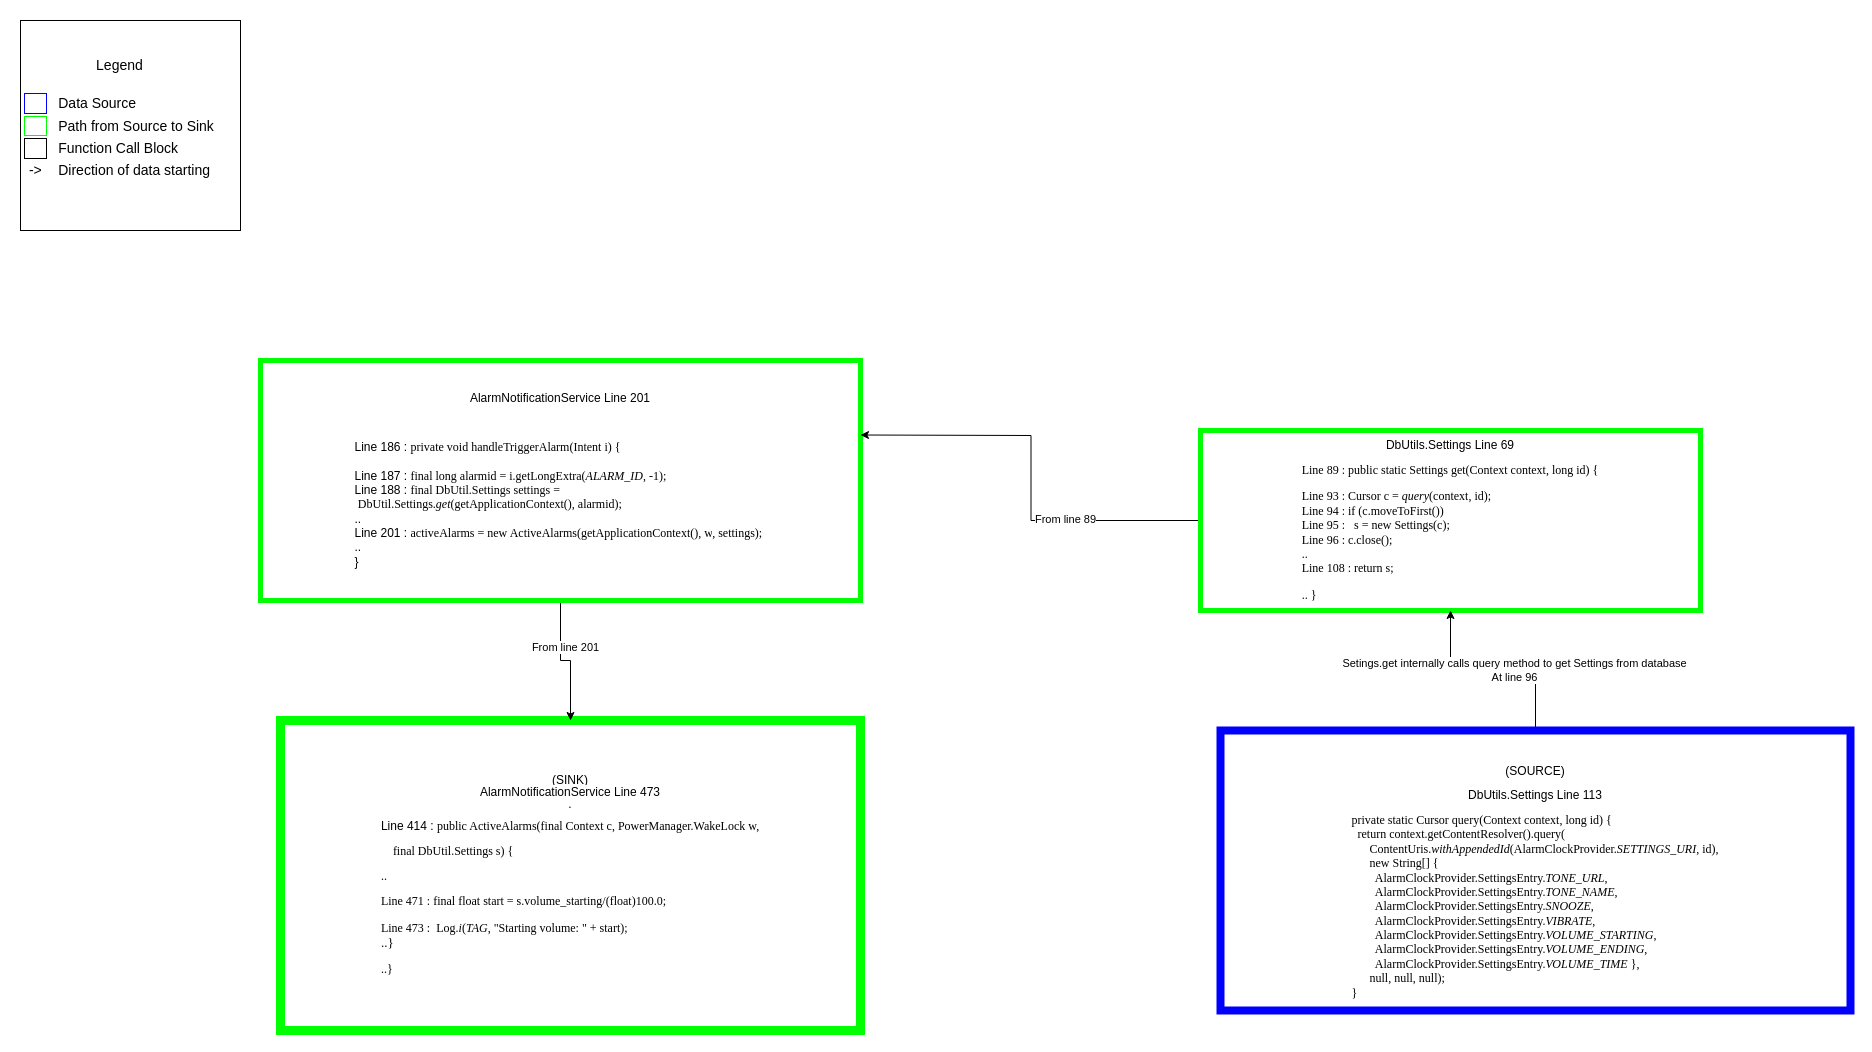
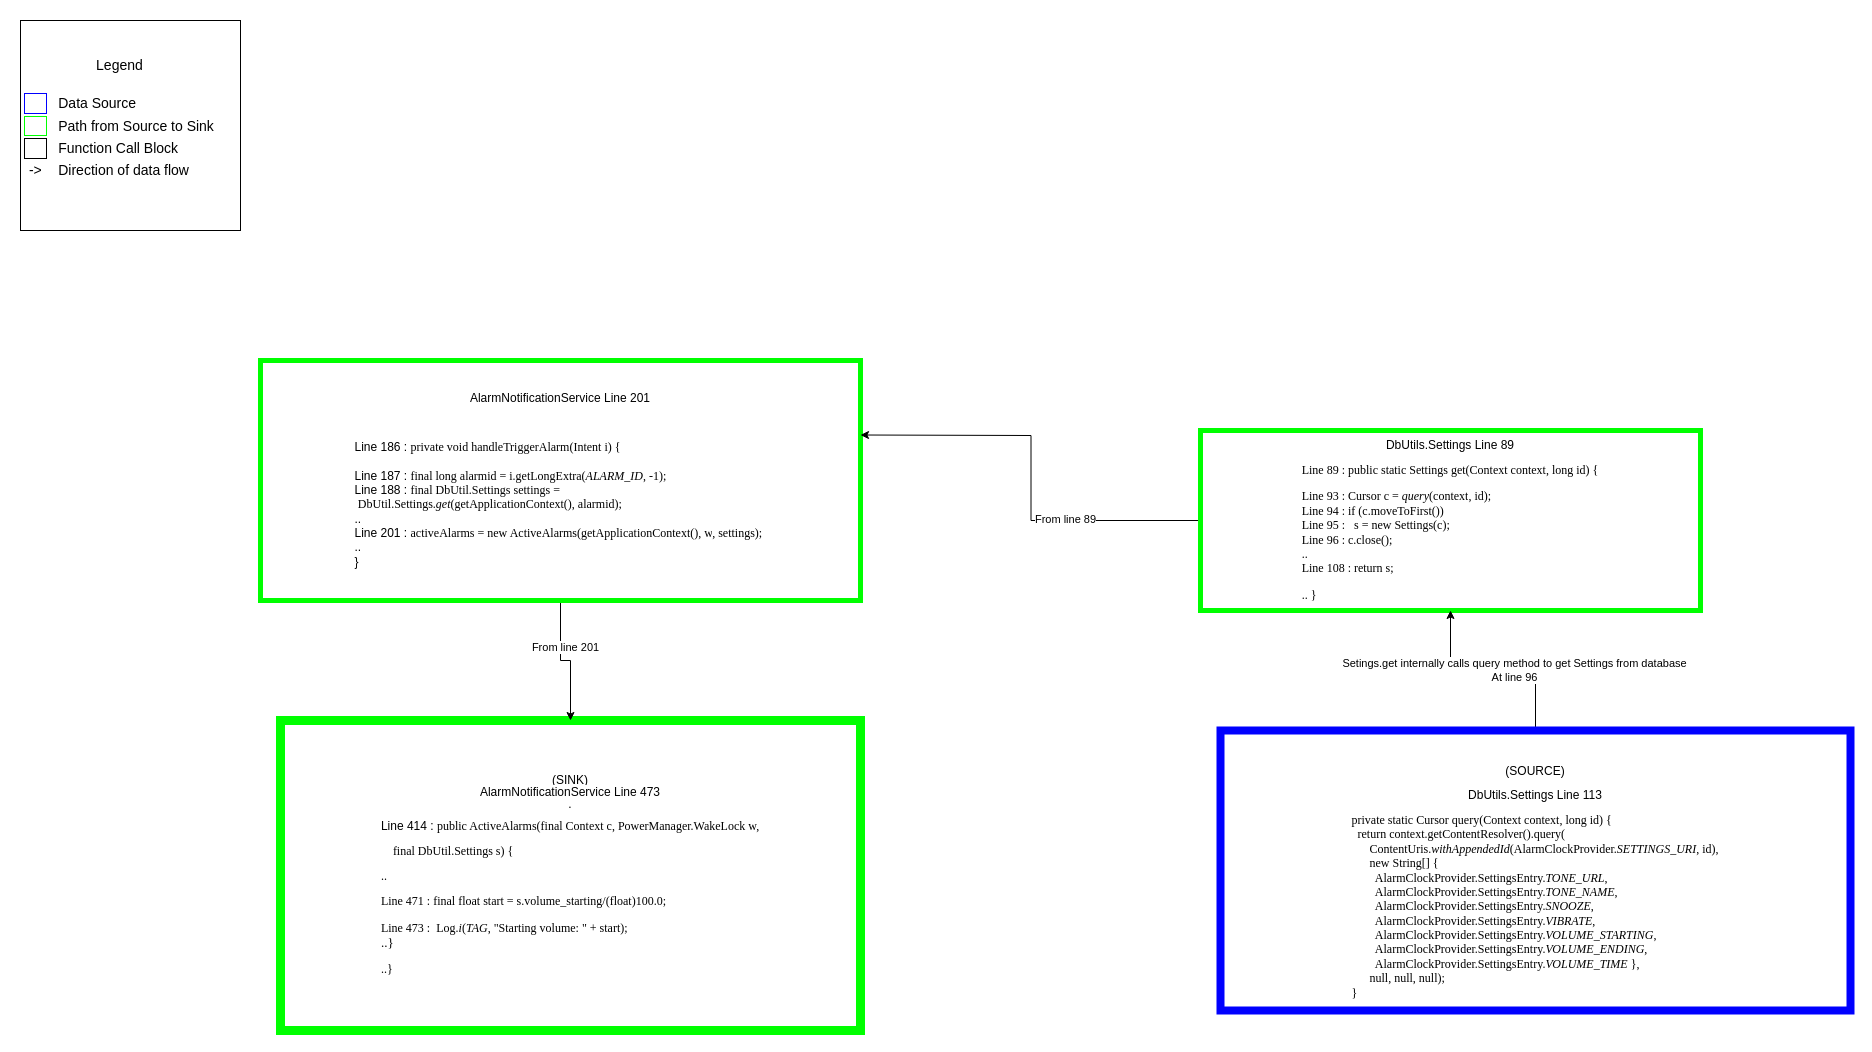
(112, 126) -> (99, 126)
(1451, 521) -> (1451, 521)
